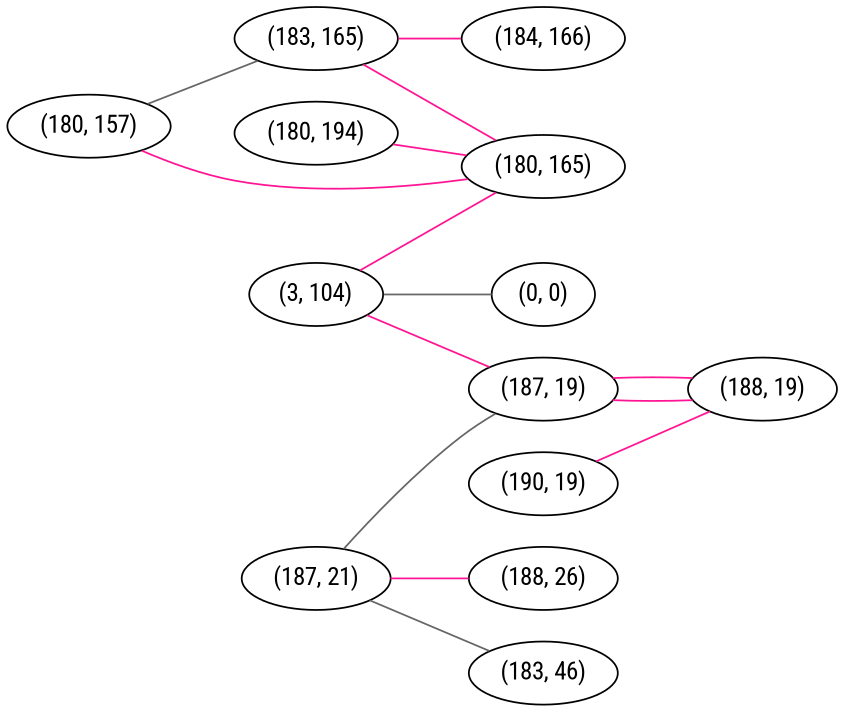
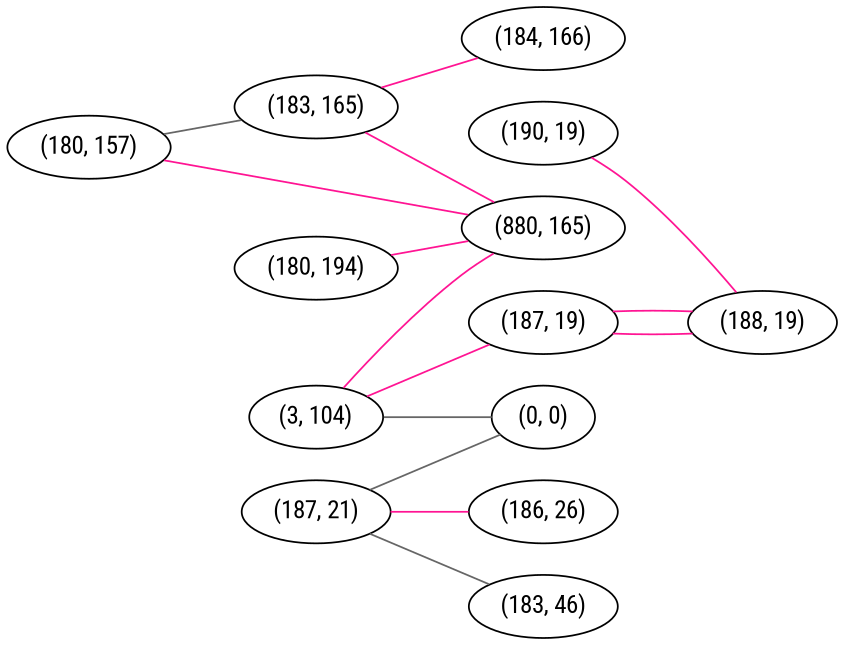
(543, 167) -> (543, 228)
(415, 476) -> (435, 462)
(543, 578) -> (543, 512)
